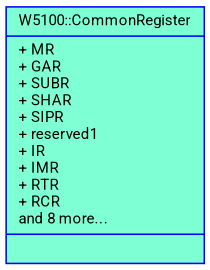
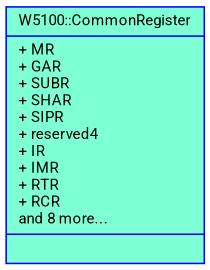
(58, 134) -> (58, 134)
